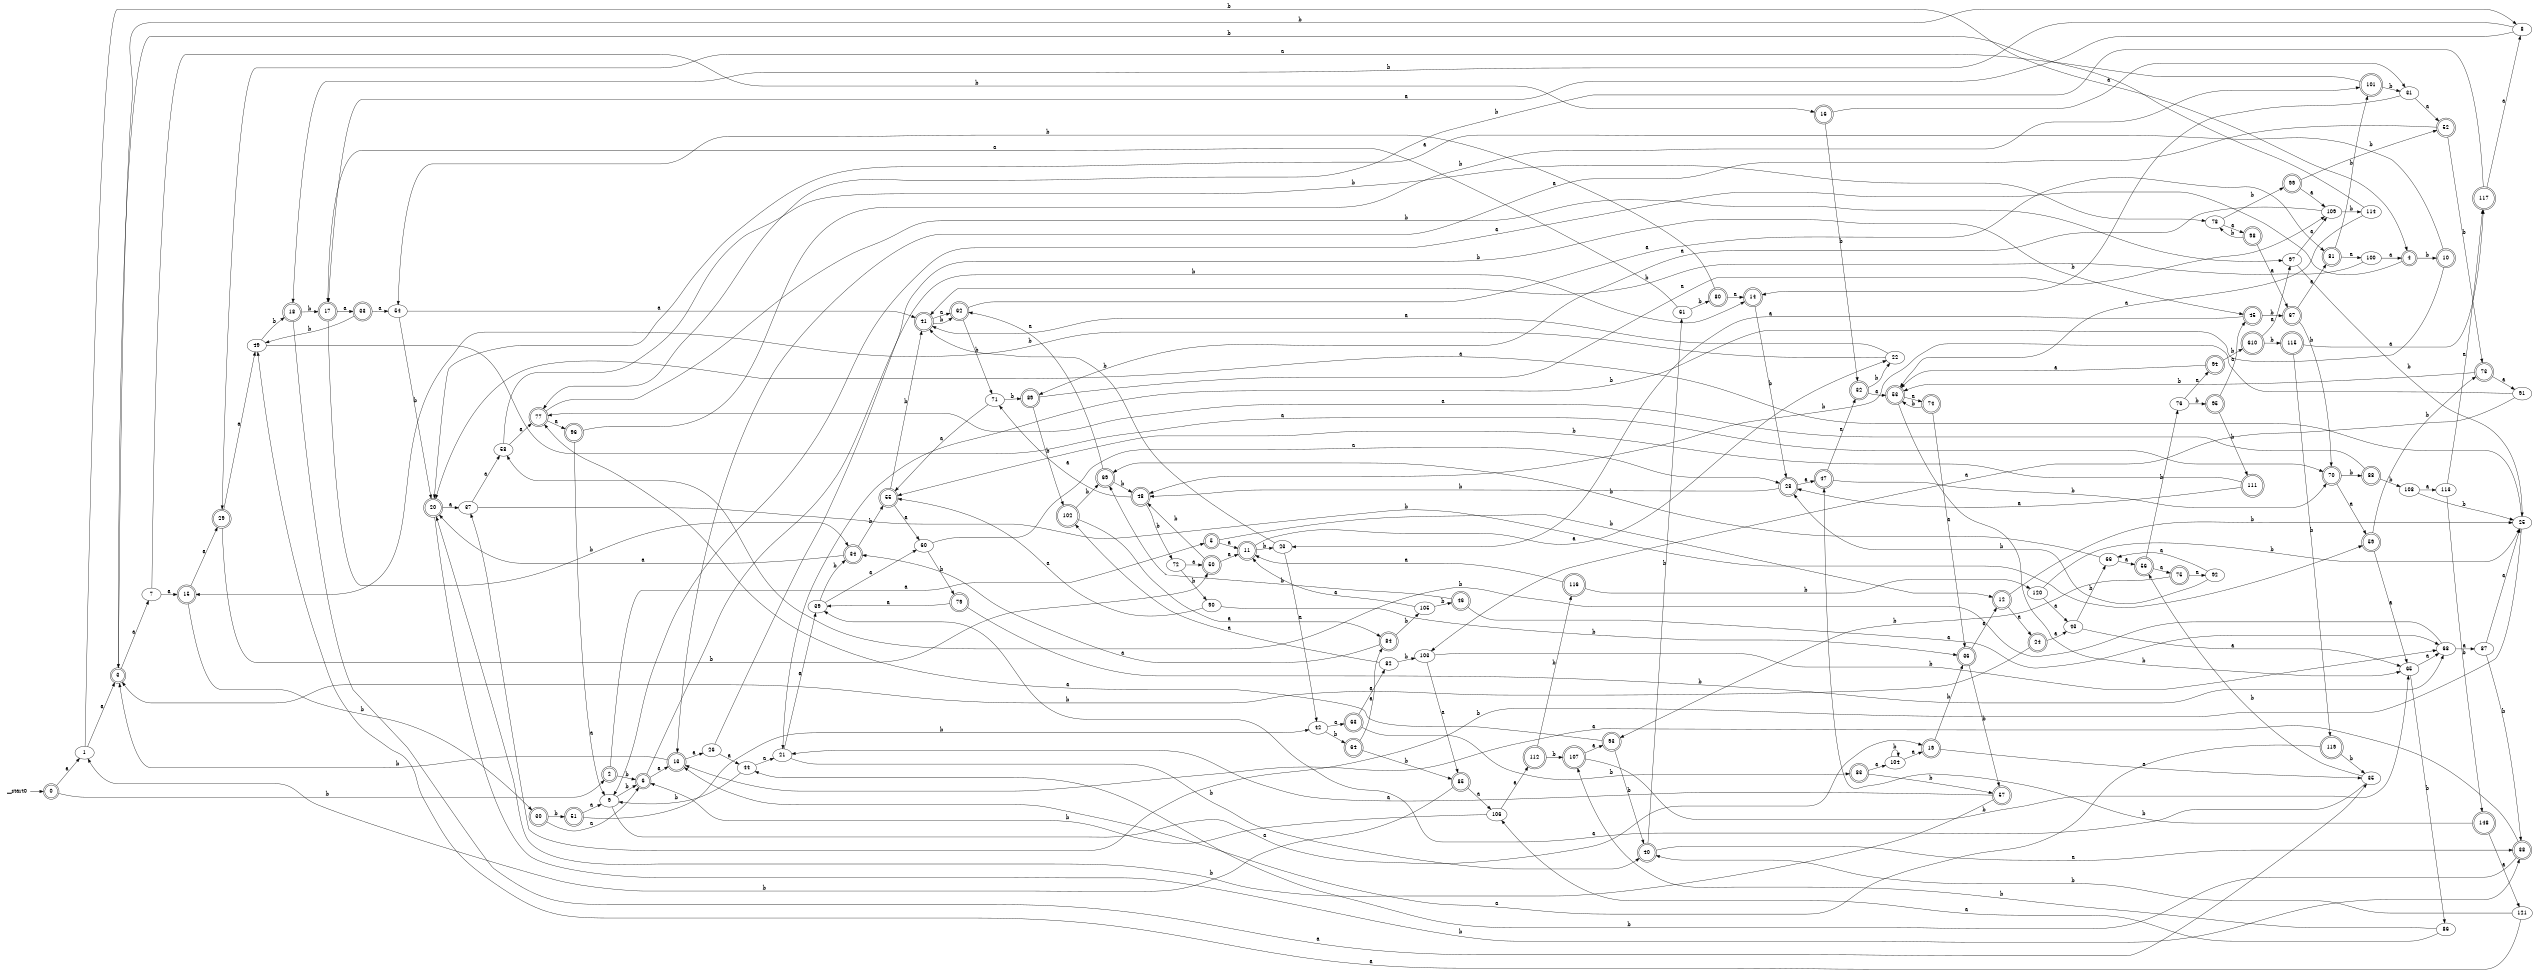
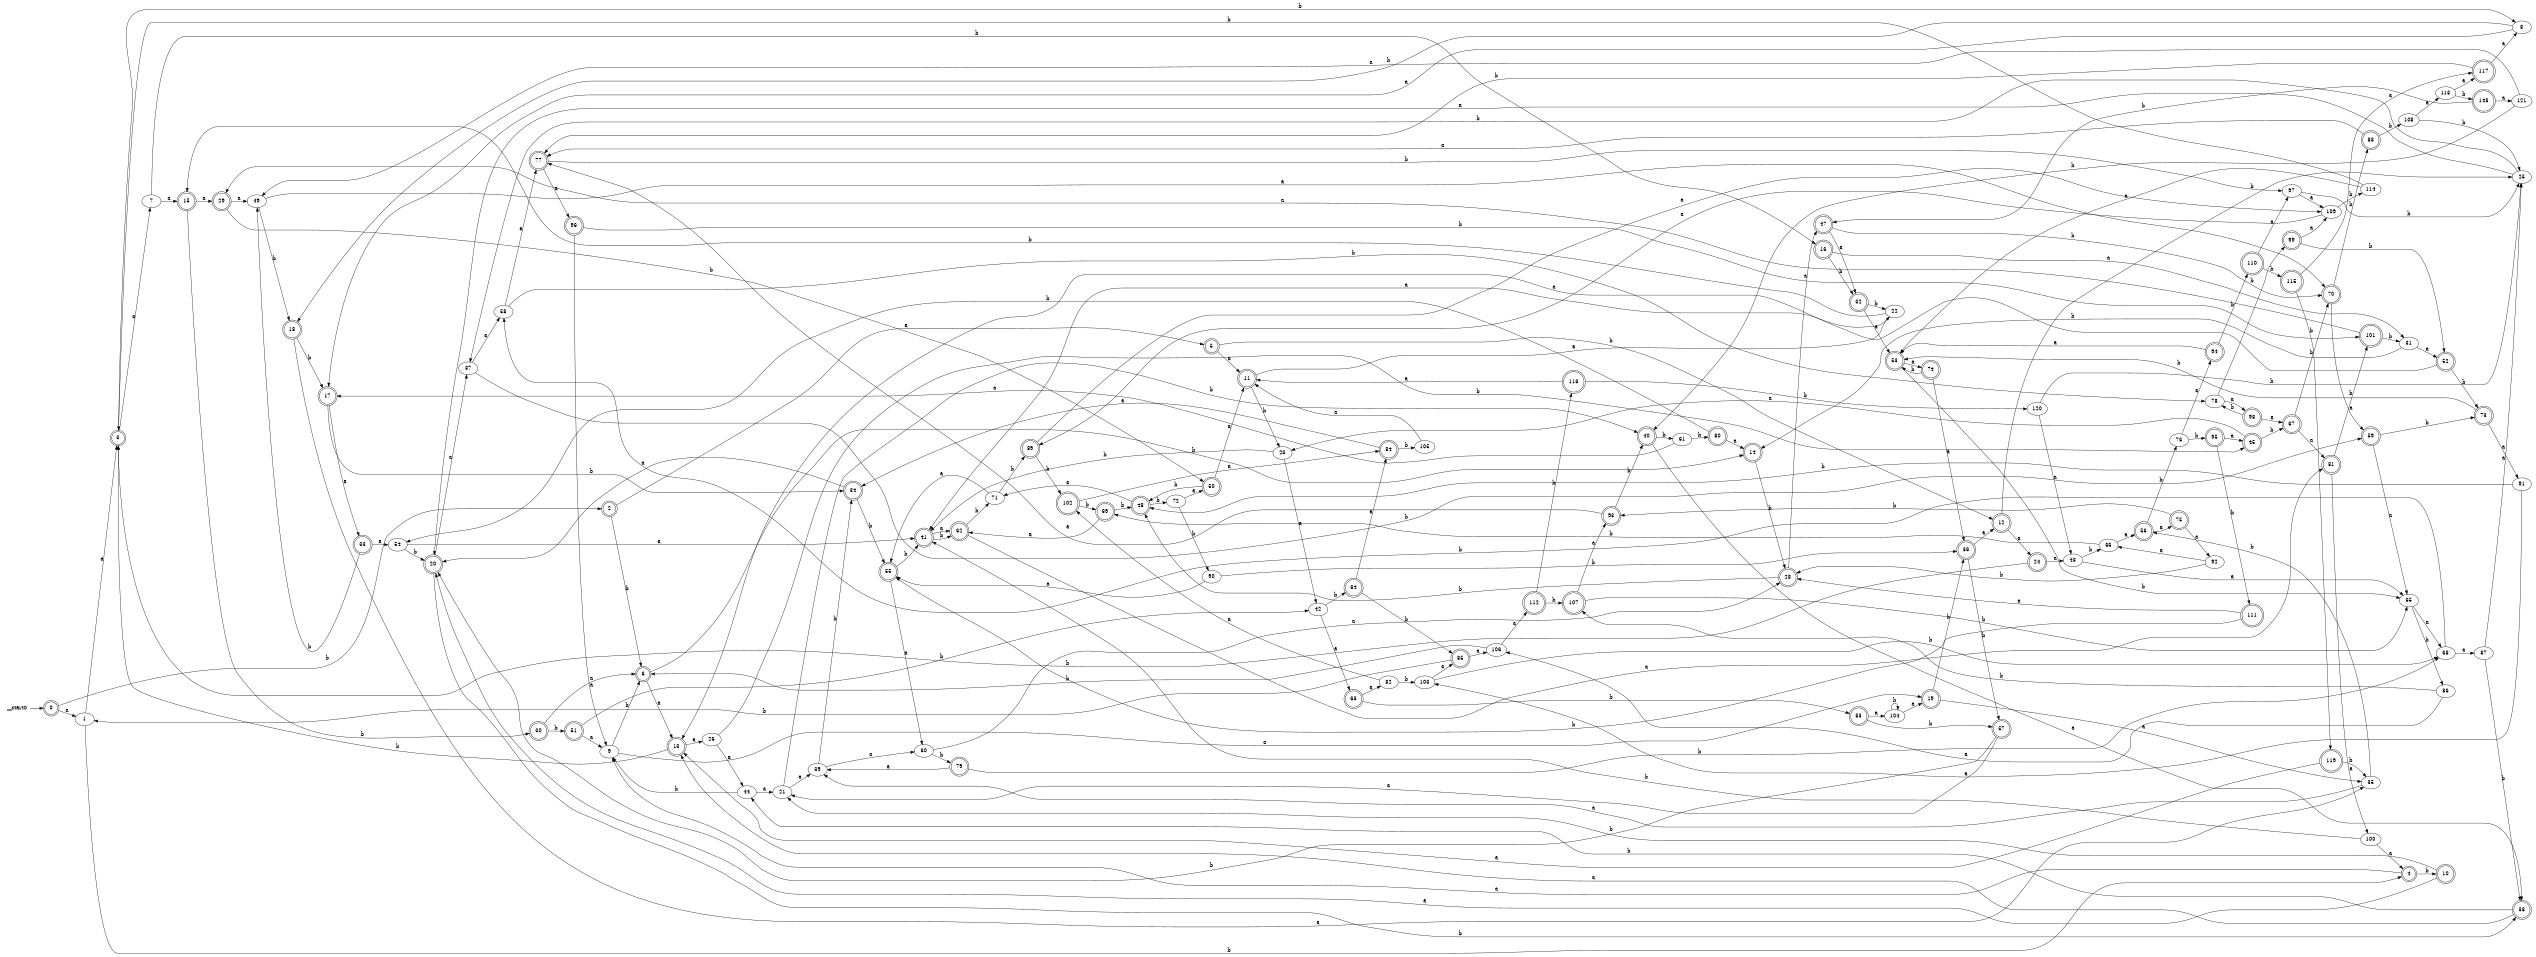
(2253, 343) -> (2252, 263)
(1461, 601) -> none
